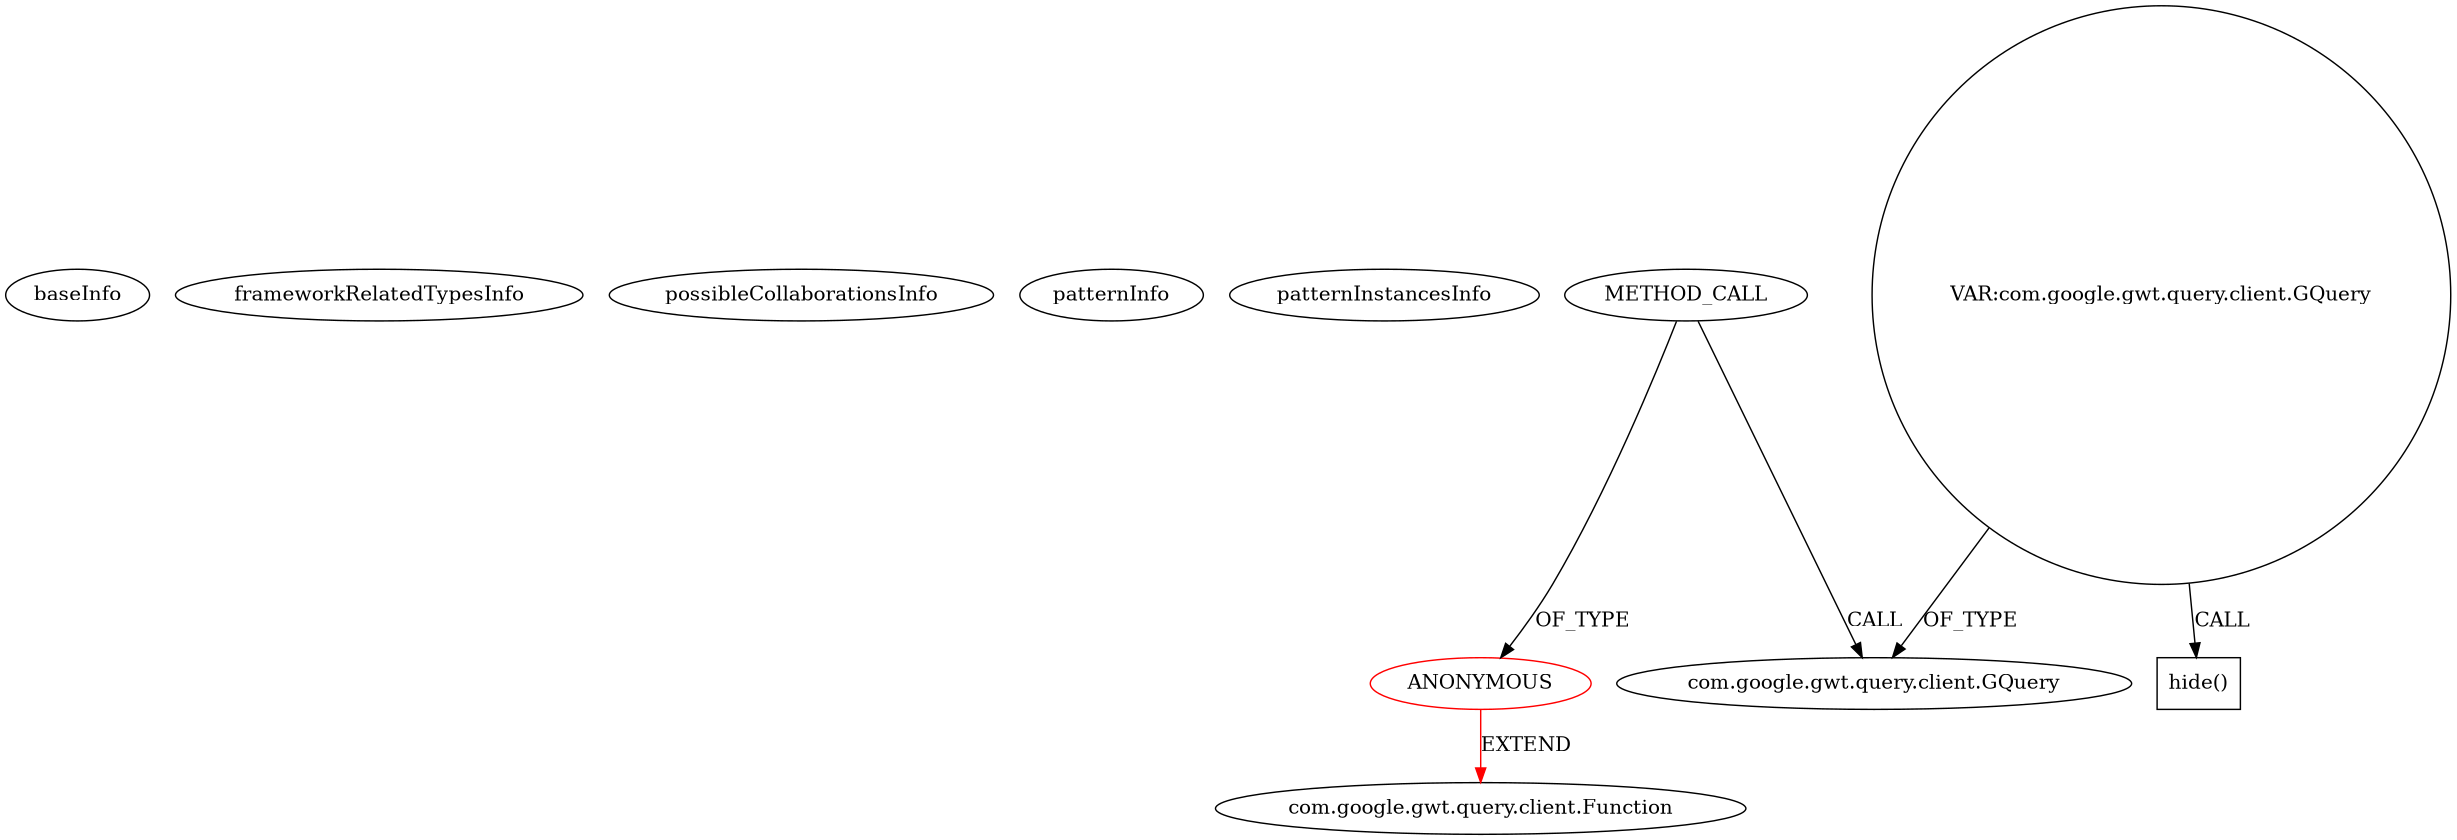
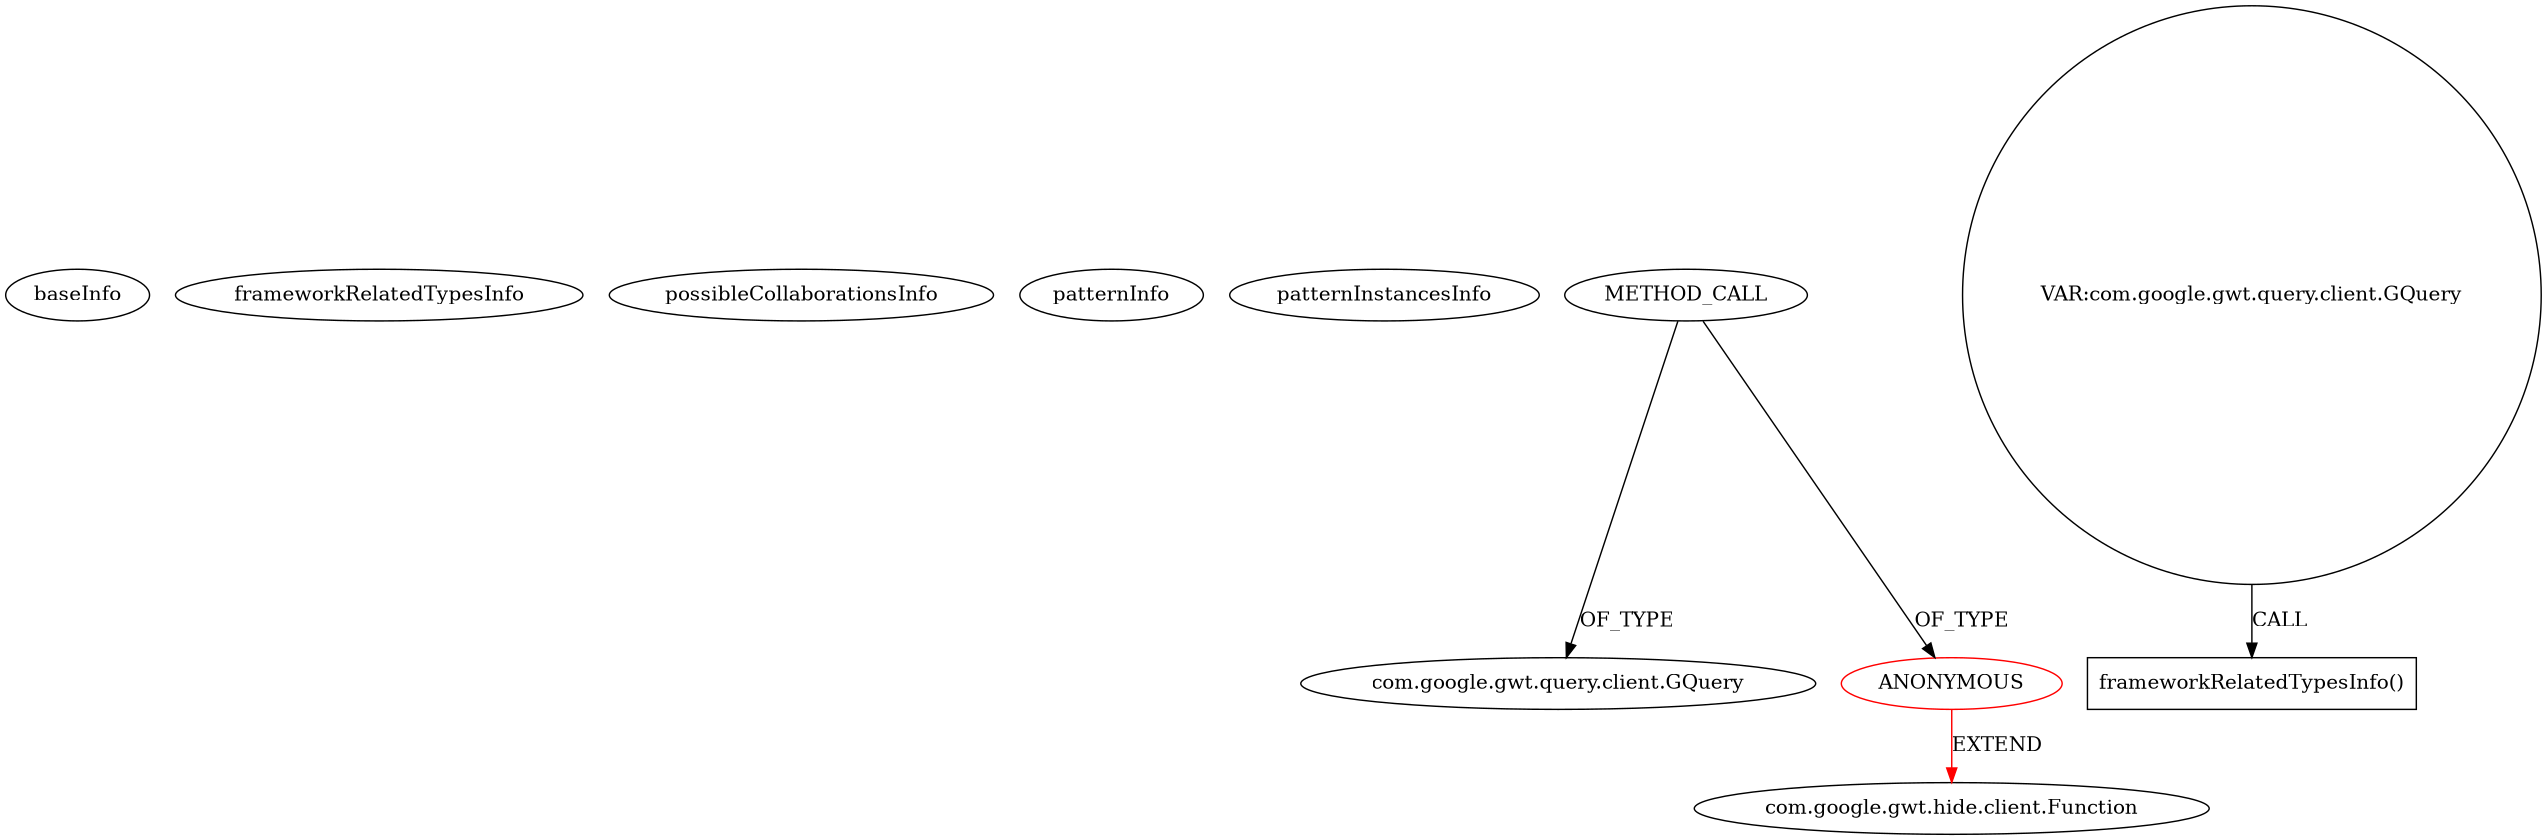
(1945, 587) -> none
(1875, 621) -> (1628, 621)
(2199, 684) -> (2252, 684)
(1481, 808) -> (1952, 808)
